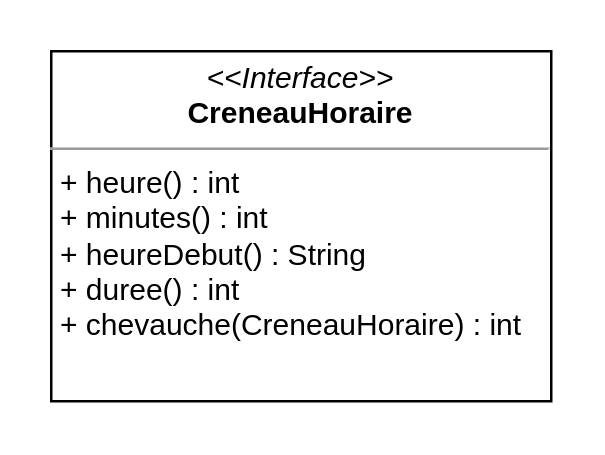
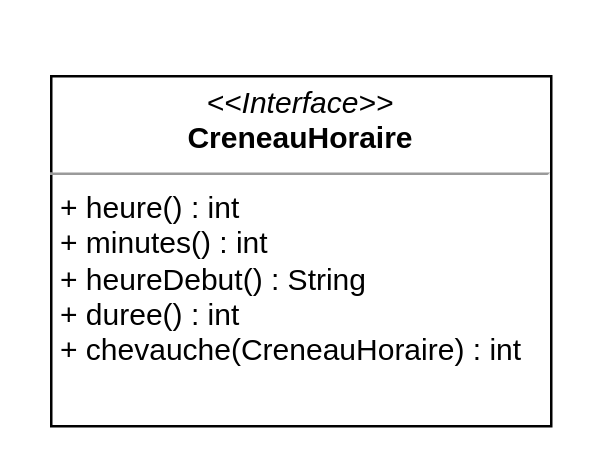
(301, 226) -> (301, 251)
